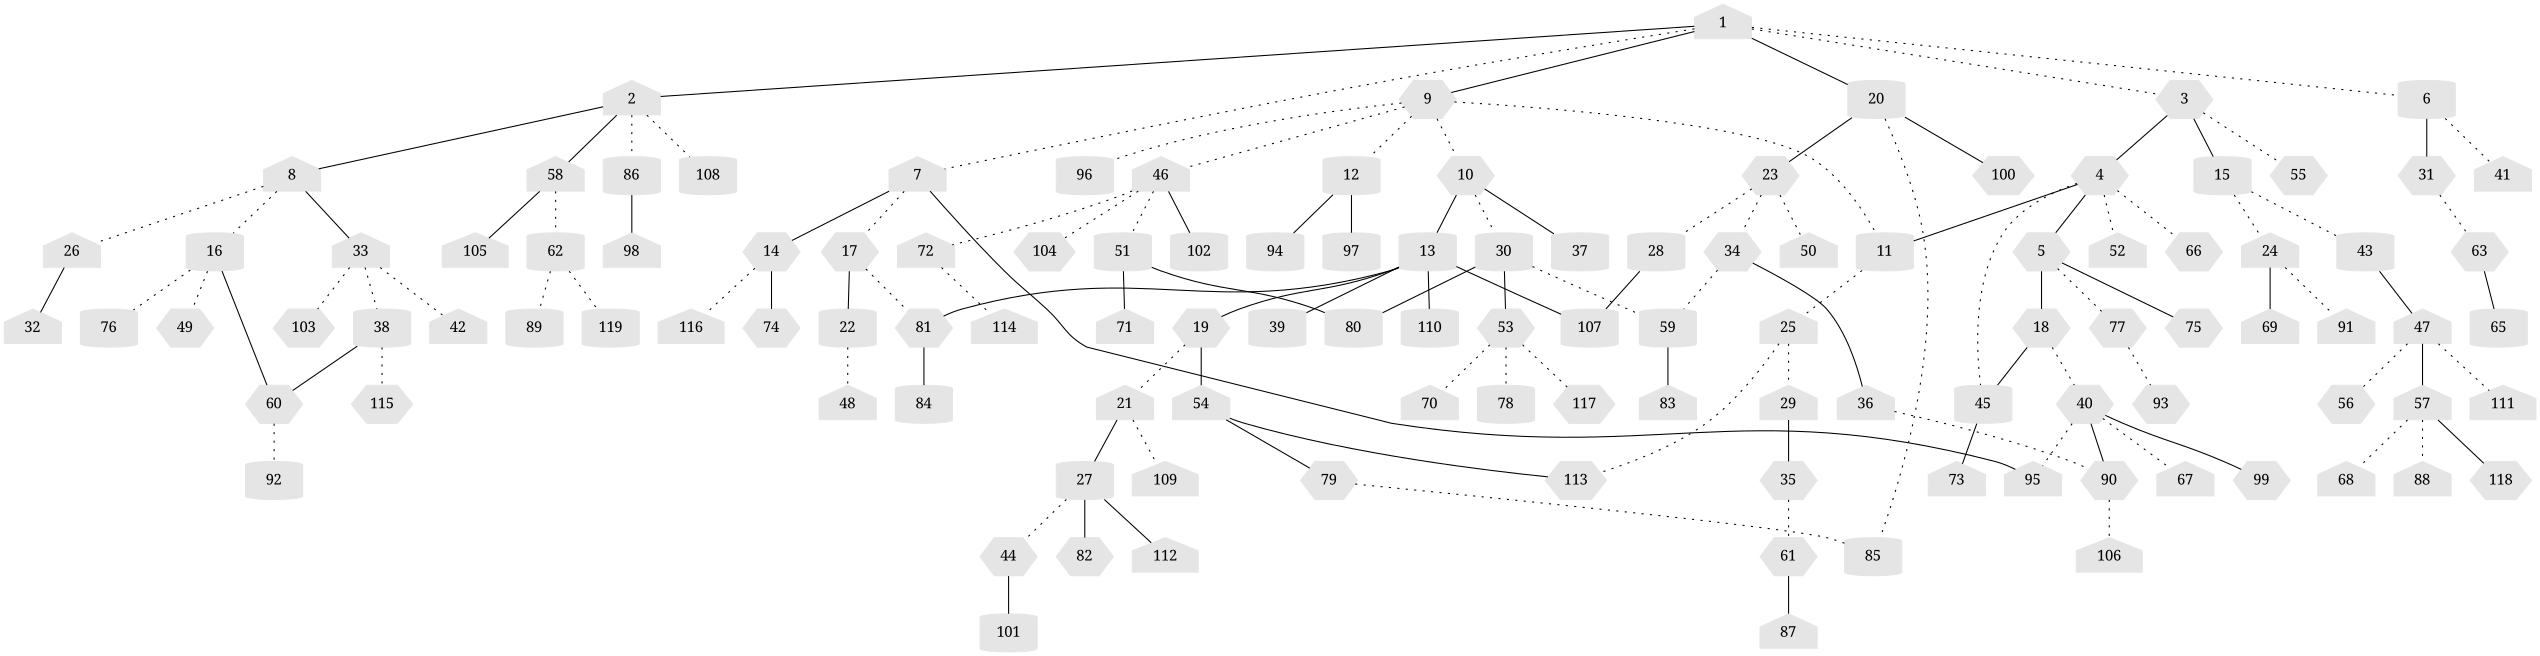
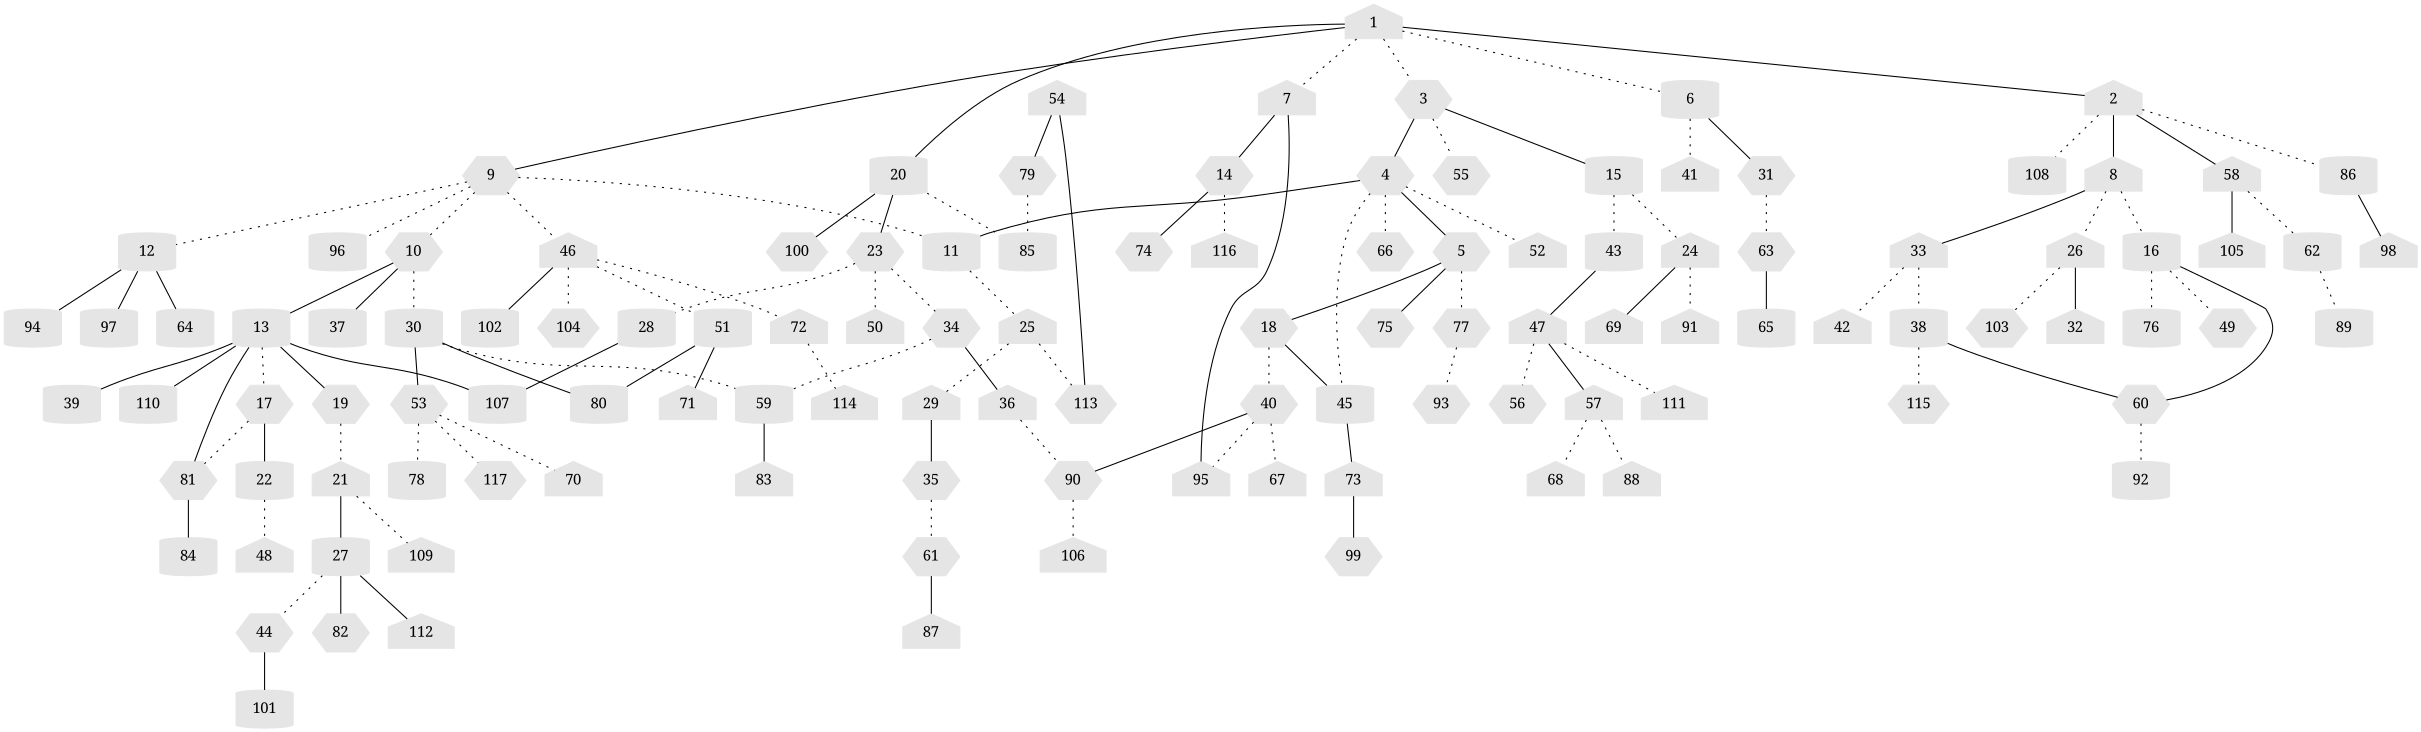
(885, 212) -> (263, 366)
(334, 288) -> (2037, 289)
none -> (185, 328)
(611, 328) -> none
(1201, 366) -> none
(2173, 442) -> (1354, 517)
(2501, 480) -> none
